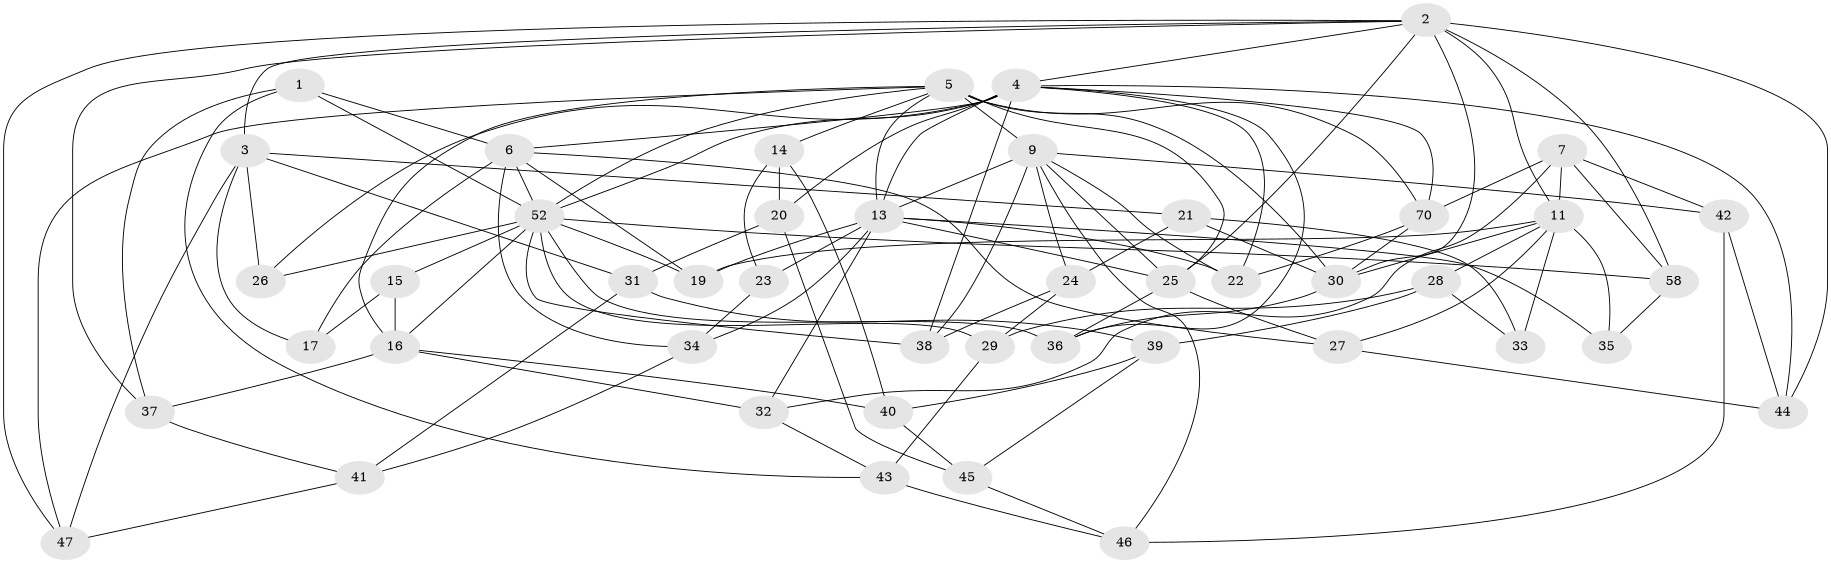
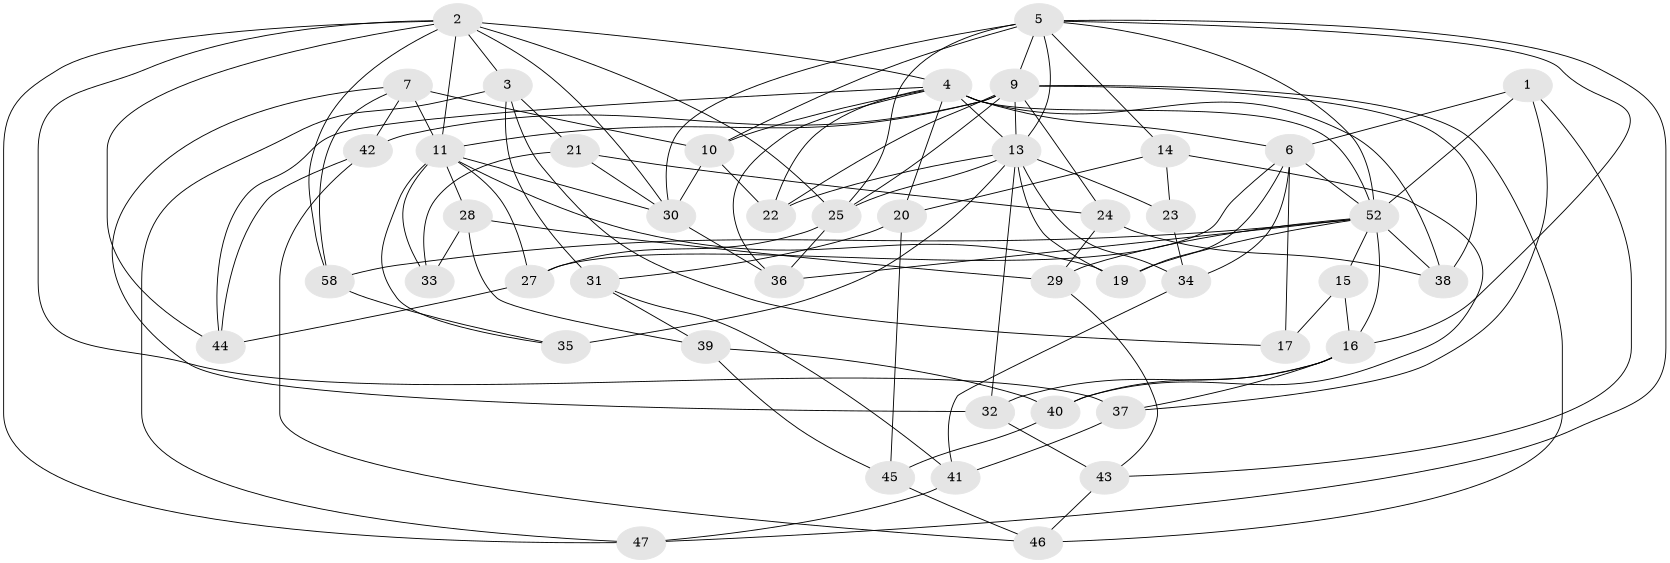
none -> (704, 127)
(1424, 216) -> (709, 151)
(261, 282) -> none
